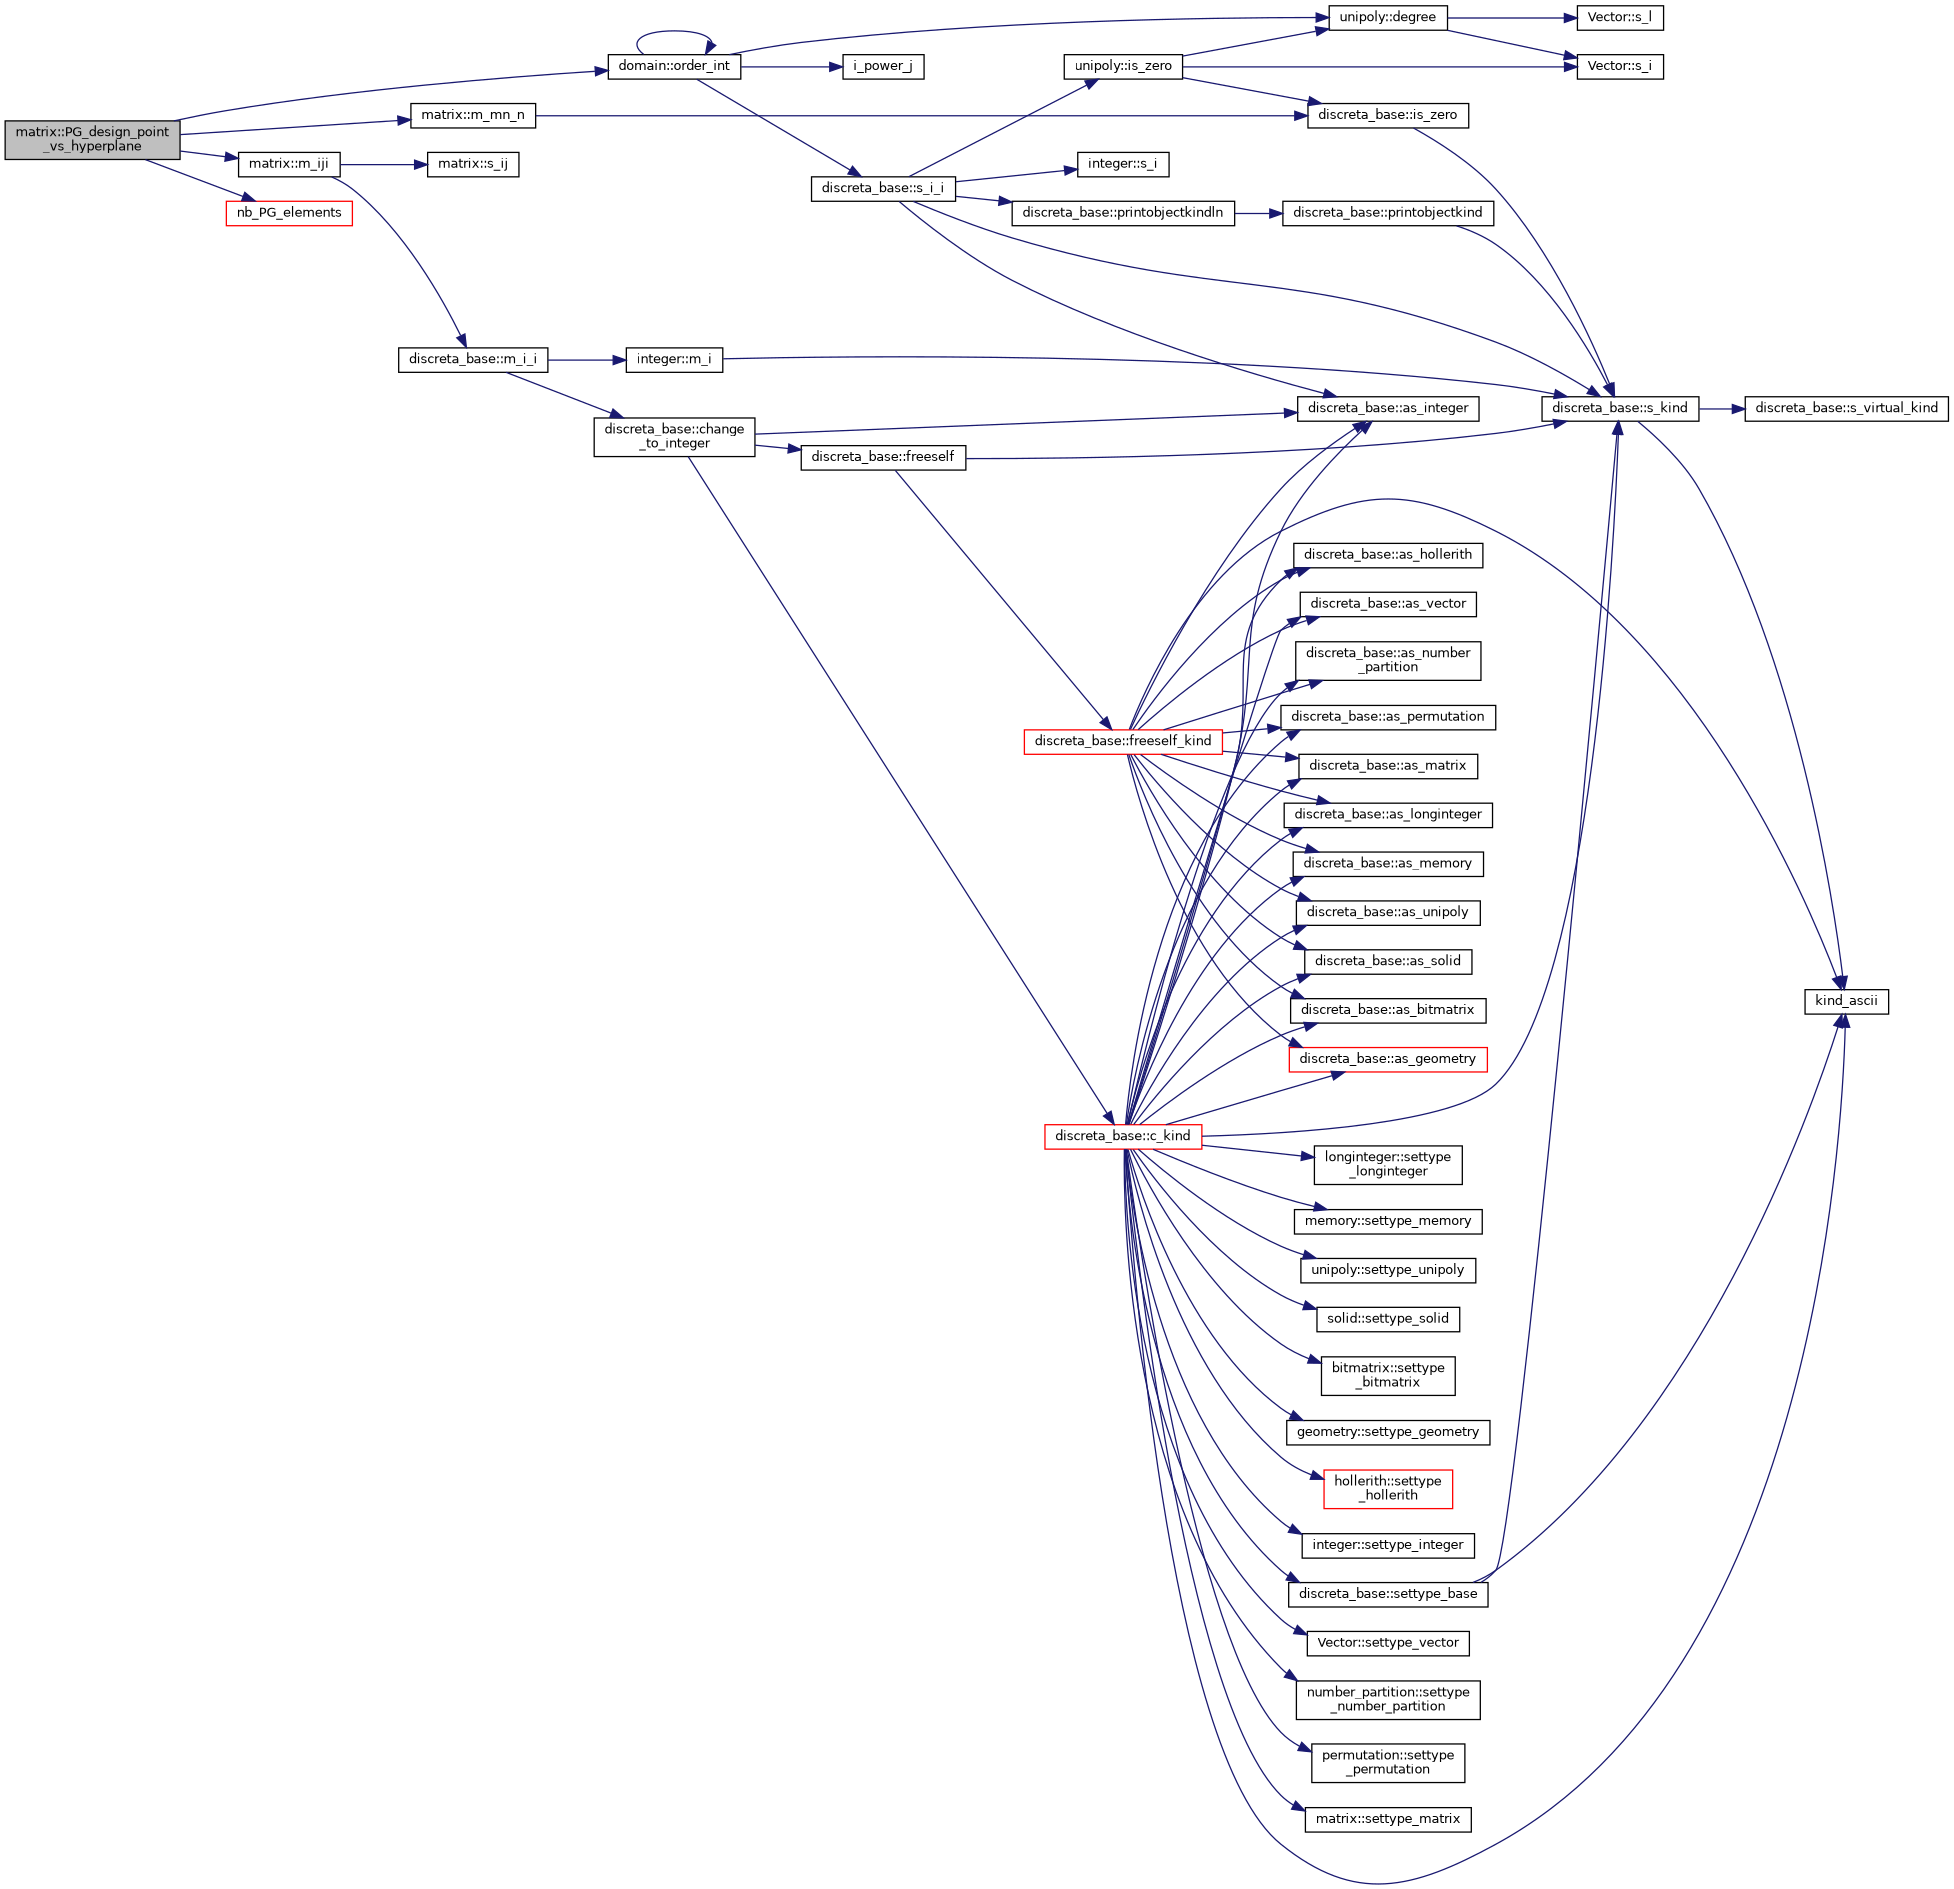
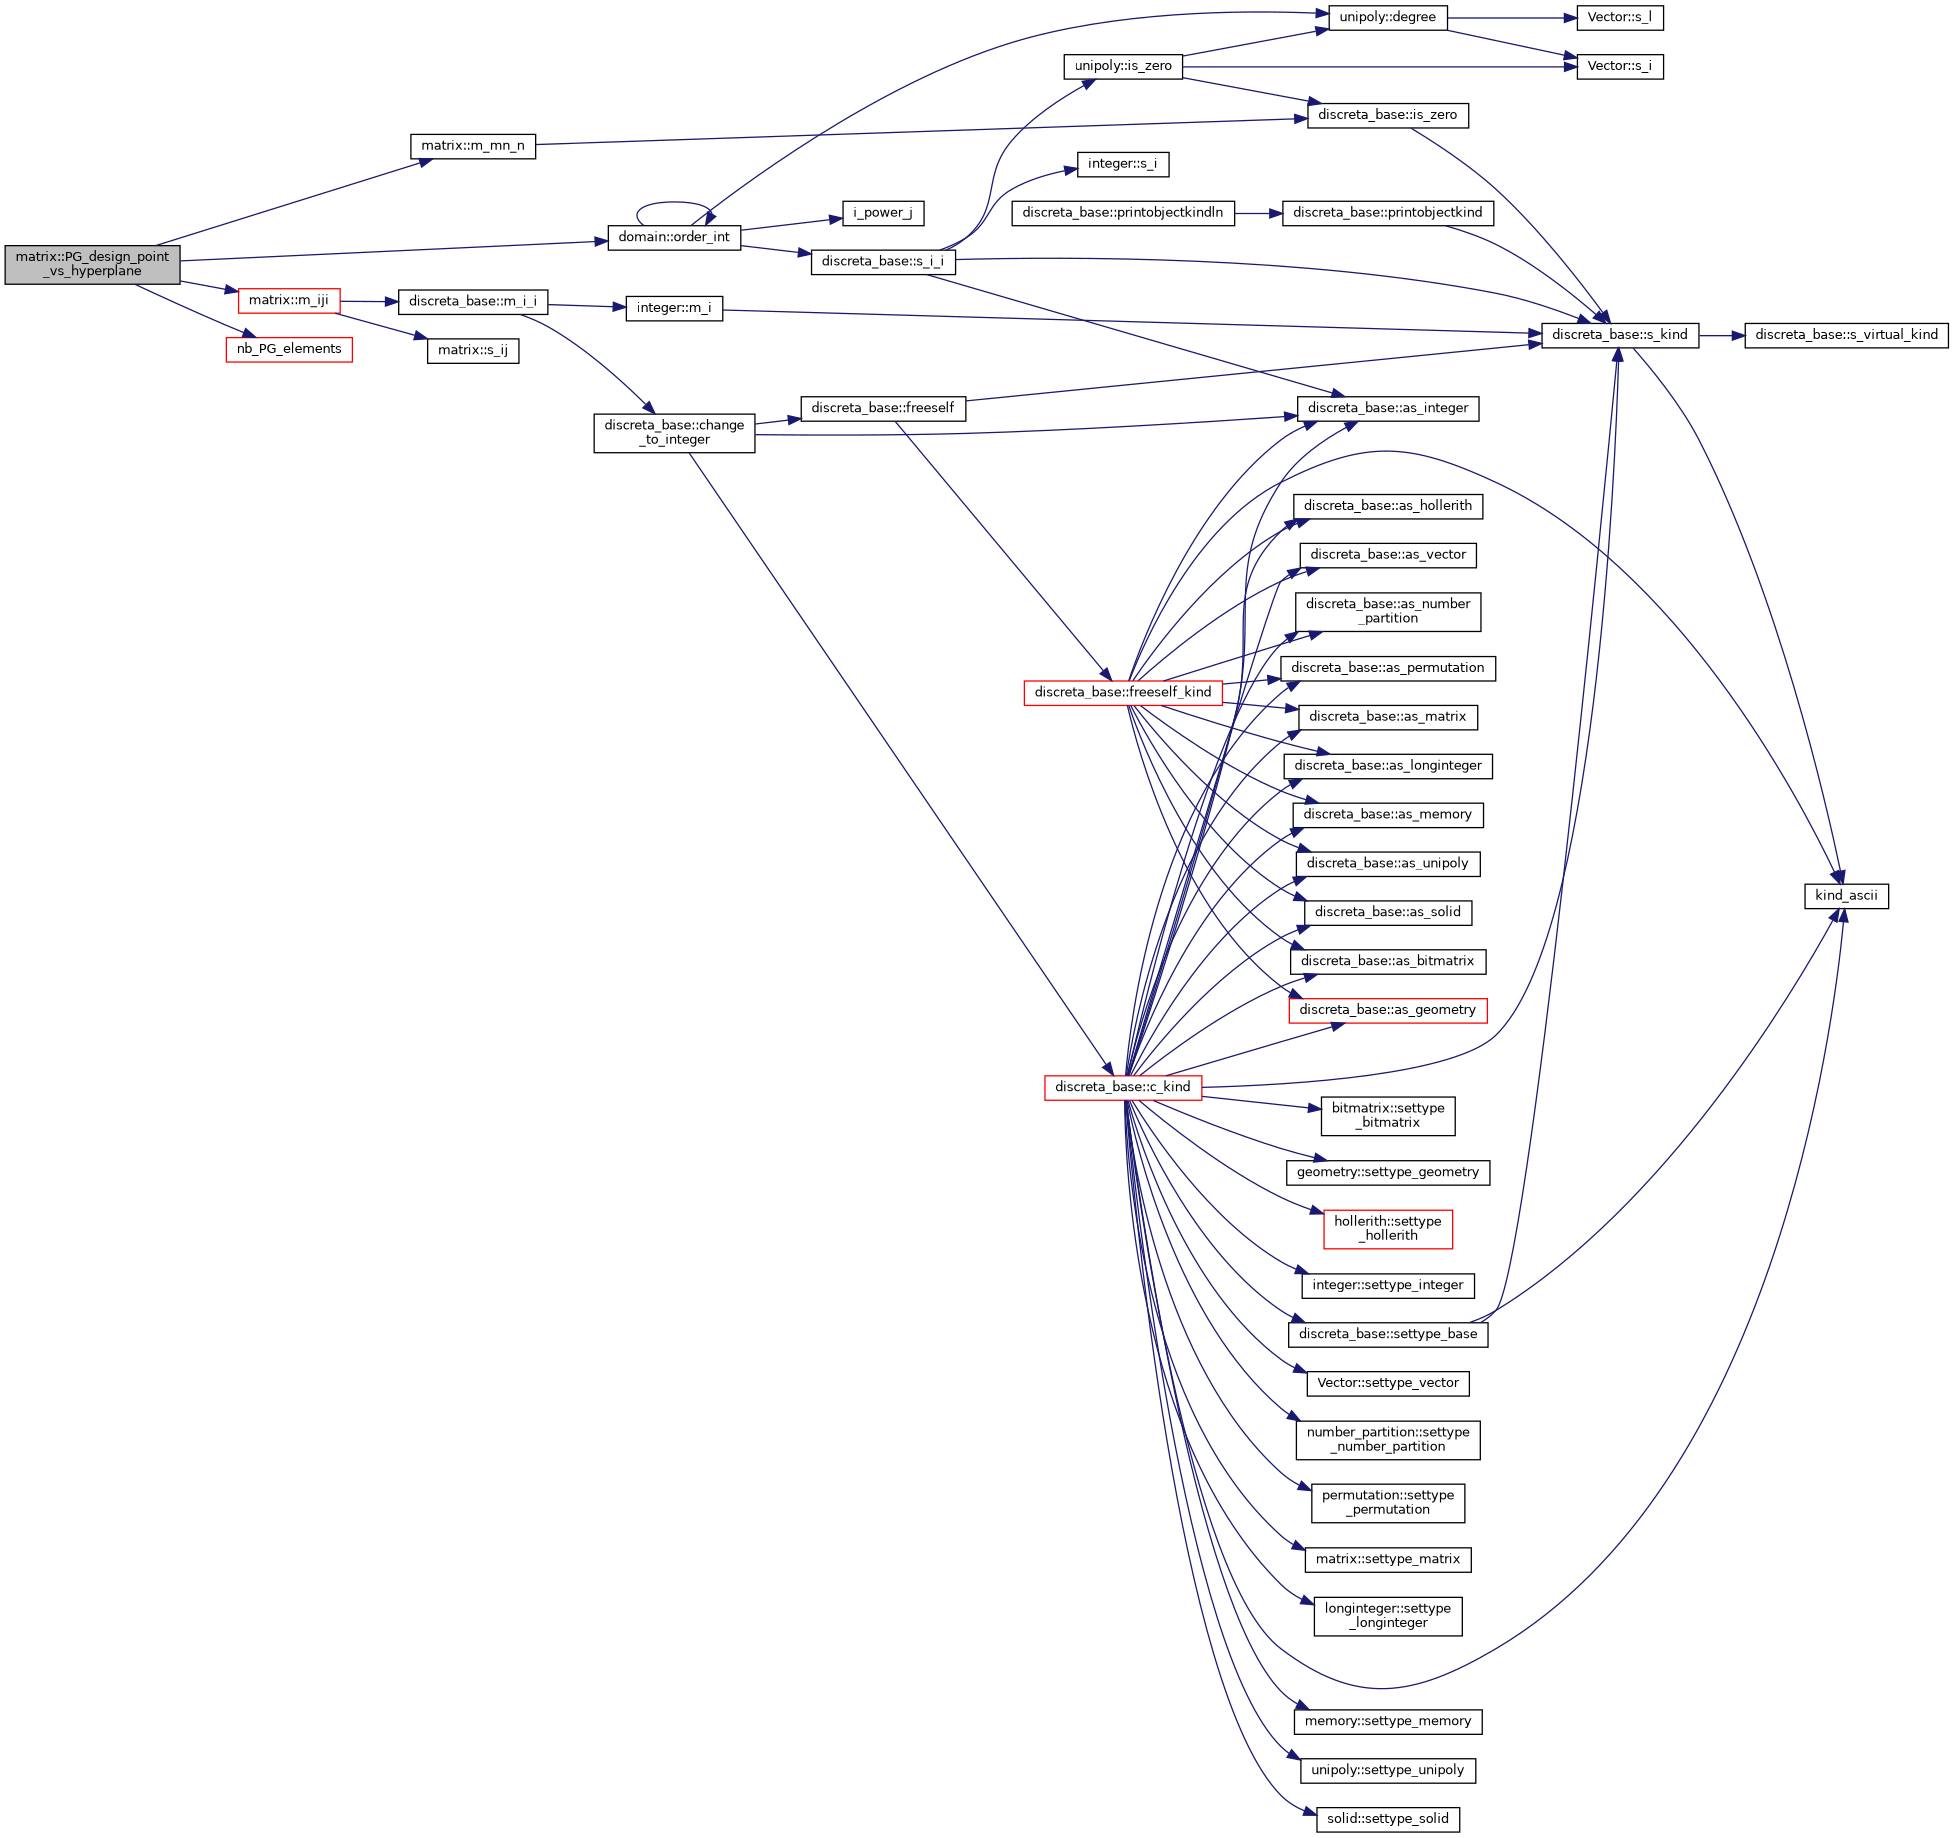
(289, 165) -> (289, 301)
(978, 199) -> none
